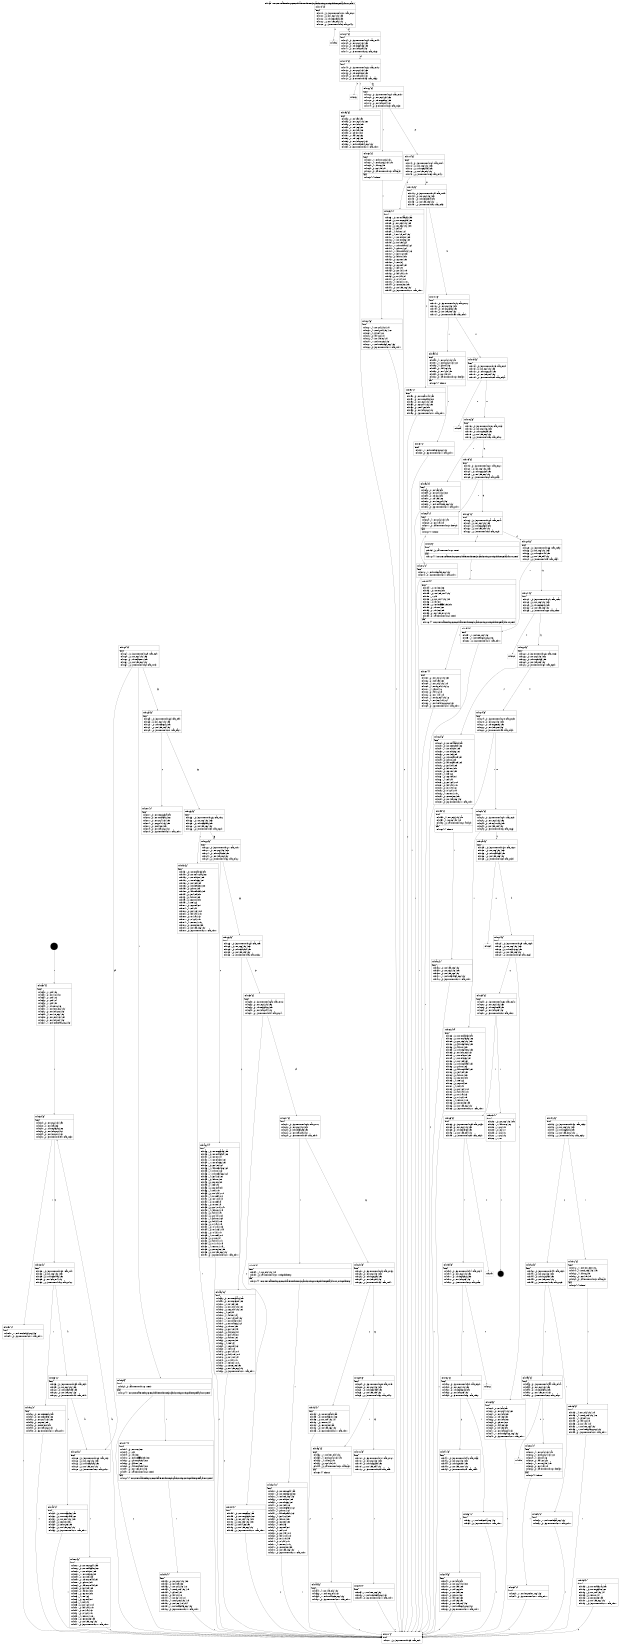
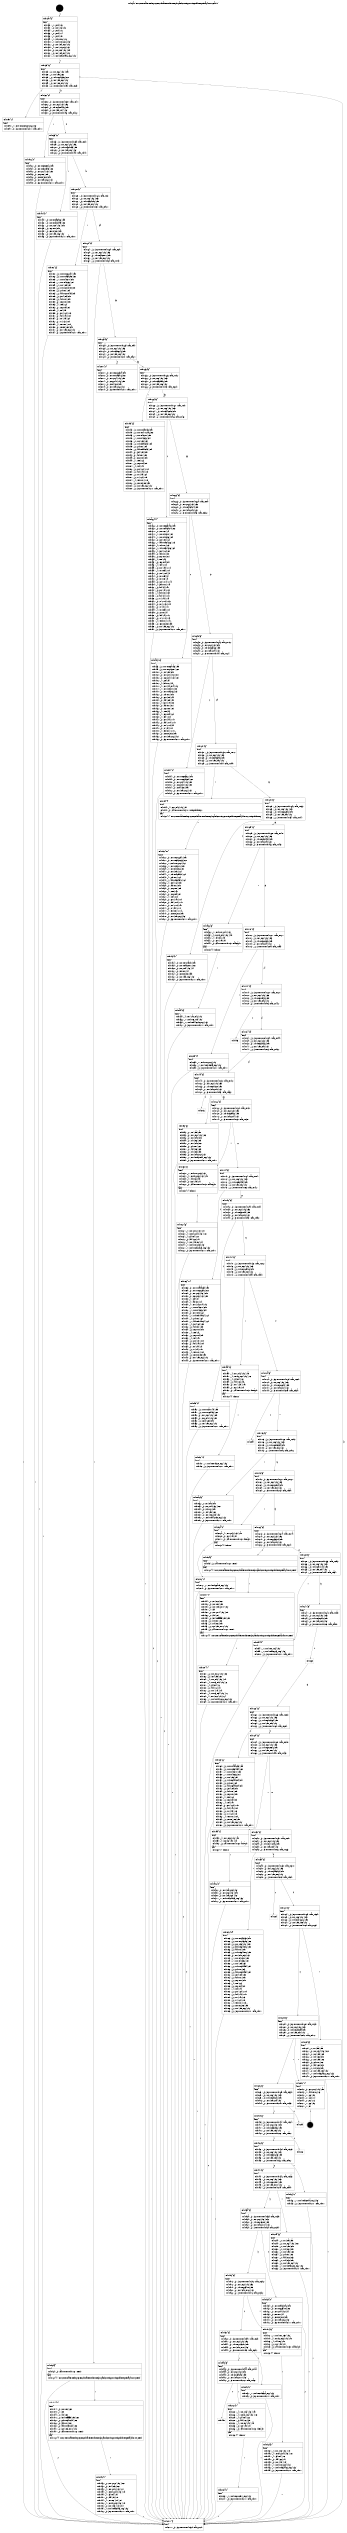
(540, 629) -> (293, 1685)
none -> (263, 966)
(114, 1058) -> (96, 225)
none -> (261, 2219)
